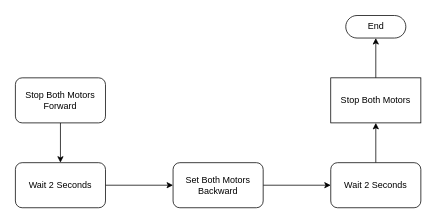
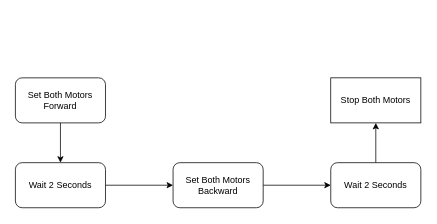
(375, 27) -> none
(375, 60) -> none
(60, 100) -> (60, 100)
